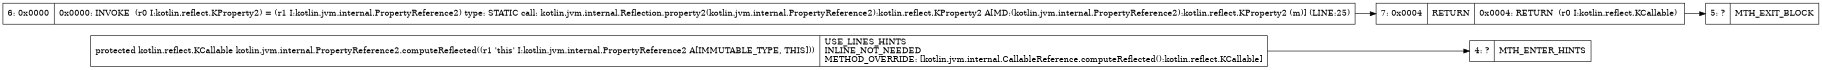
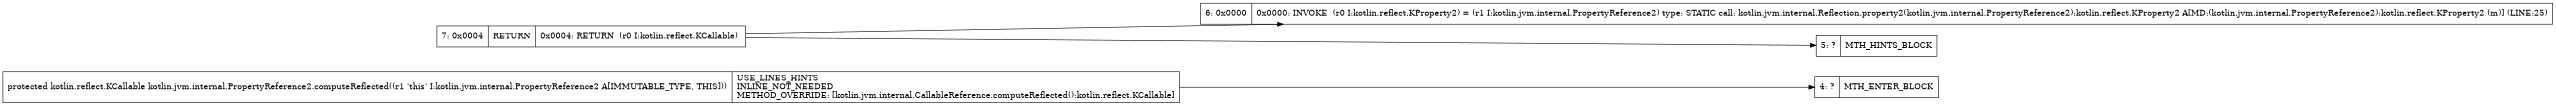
(1774, 13) -> (1889, 46)
(1363, 14) -> (1011, 29)
(1543, 51) -> (1889, 87)
